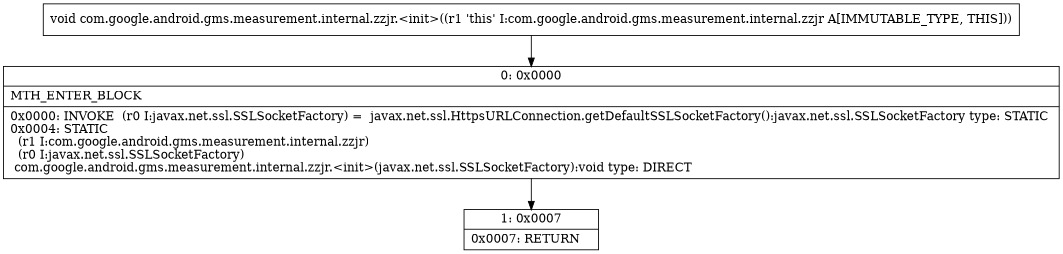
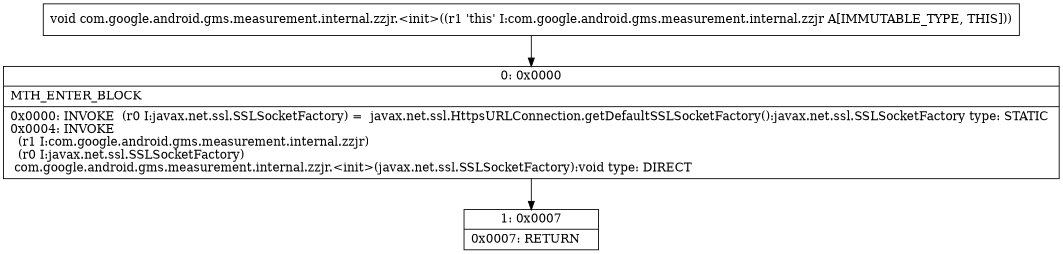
(63, 129) -> (66, 129)
